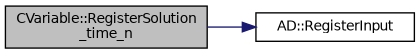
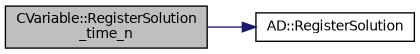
(335, 27) -> (335, 27)
